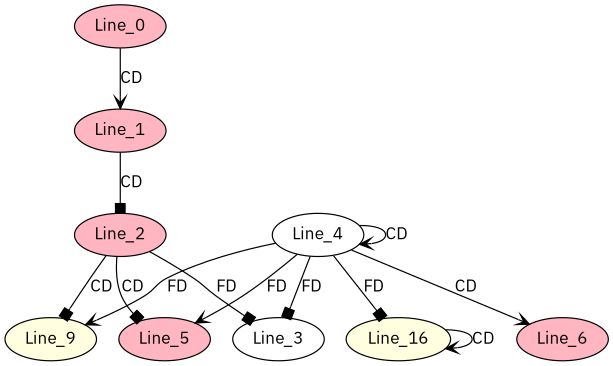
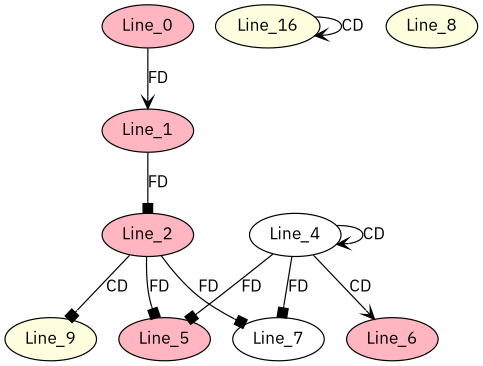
none -> (432, 26)
(132, 79) -> (159, 79)
(132, 183) -> (159, 183)
(191, 268) -> none
(354, 282) -> none
(133, 287) -> (160, 287)
(254, 289) -> (235, 284)
(278, 339) -> (278, 339)
